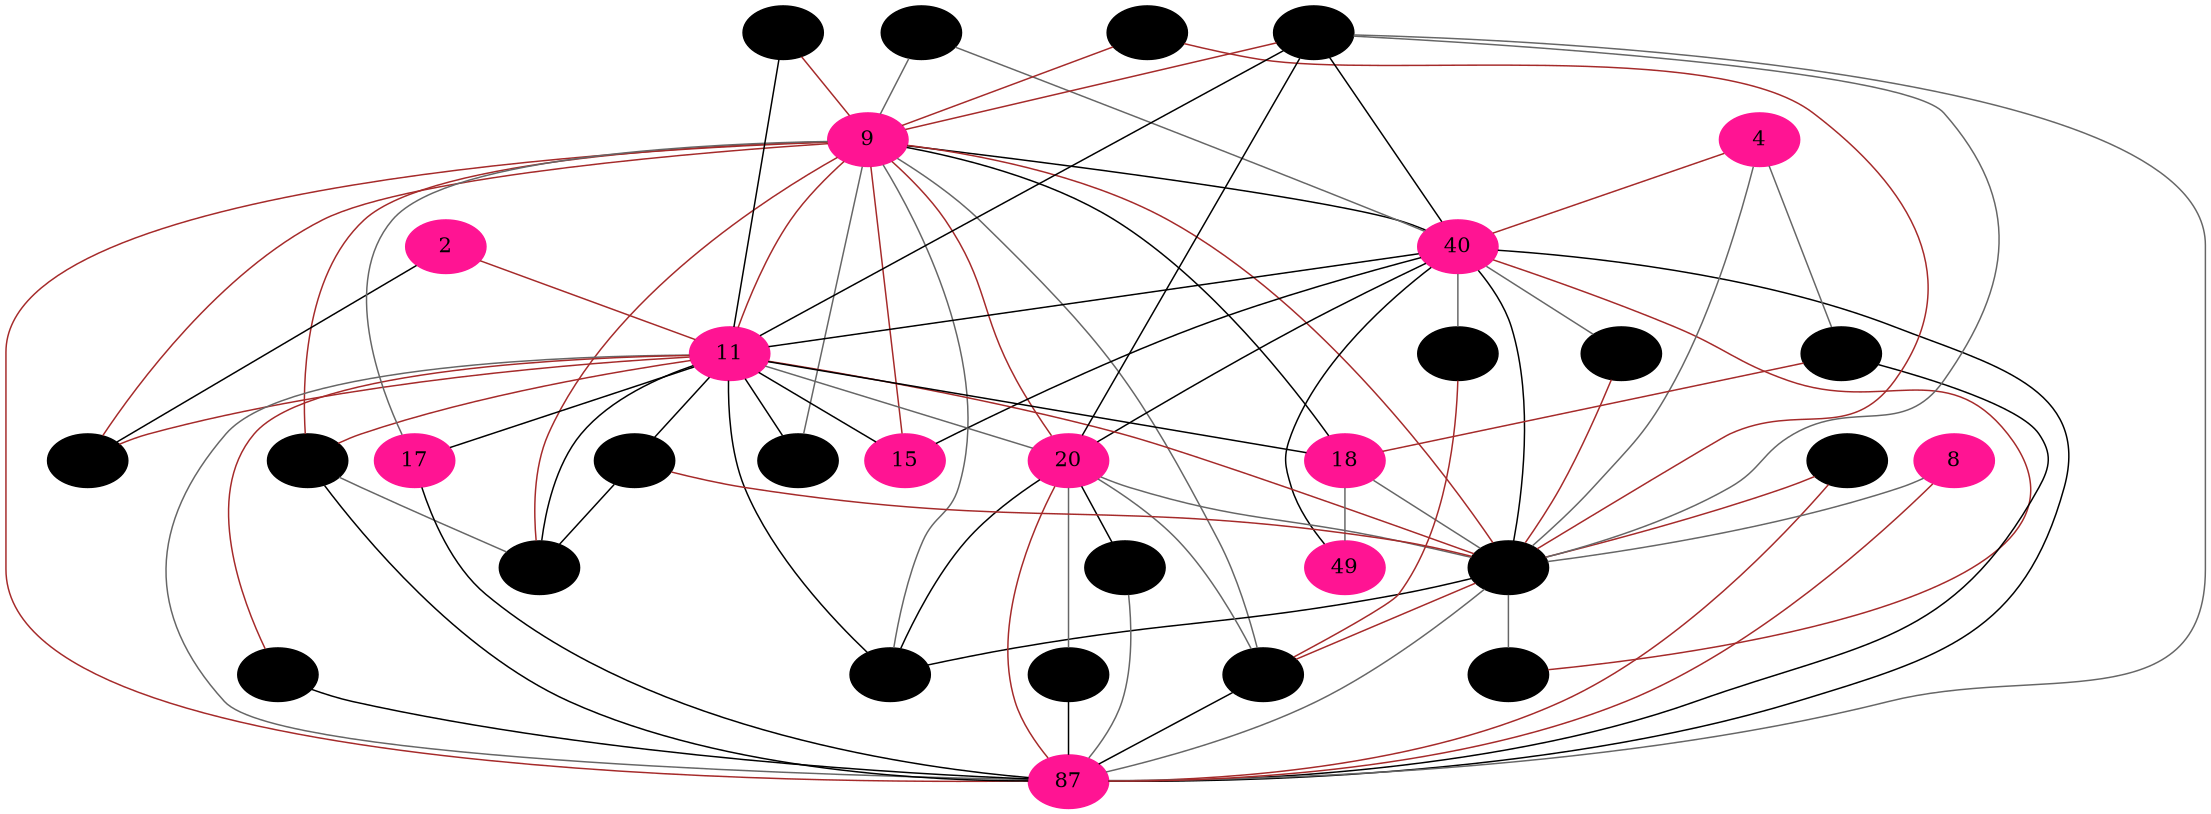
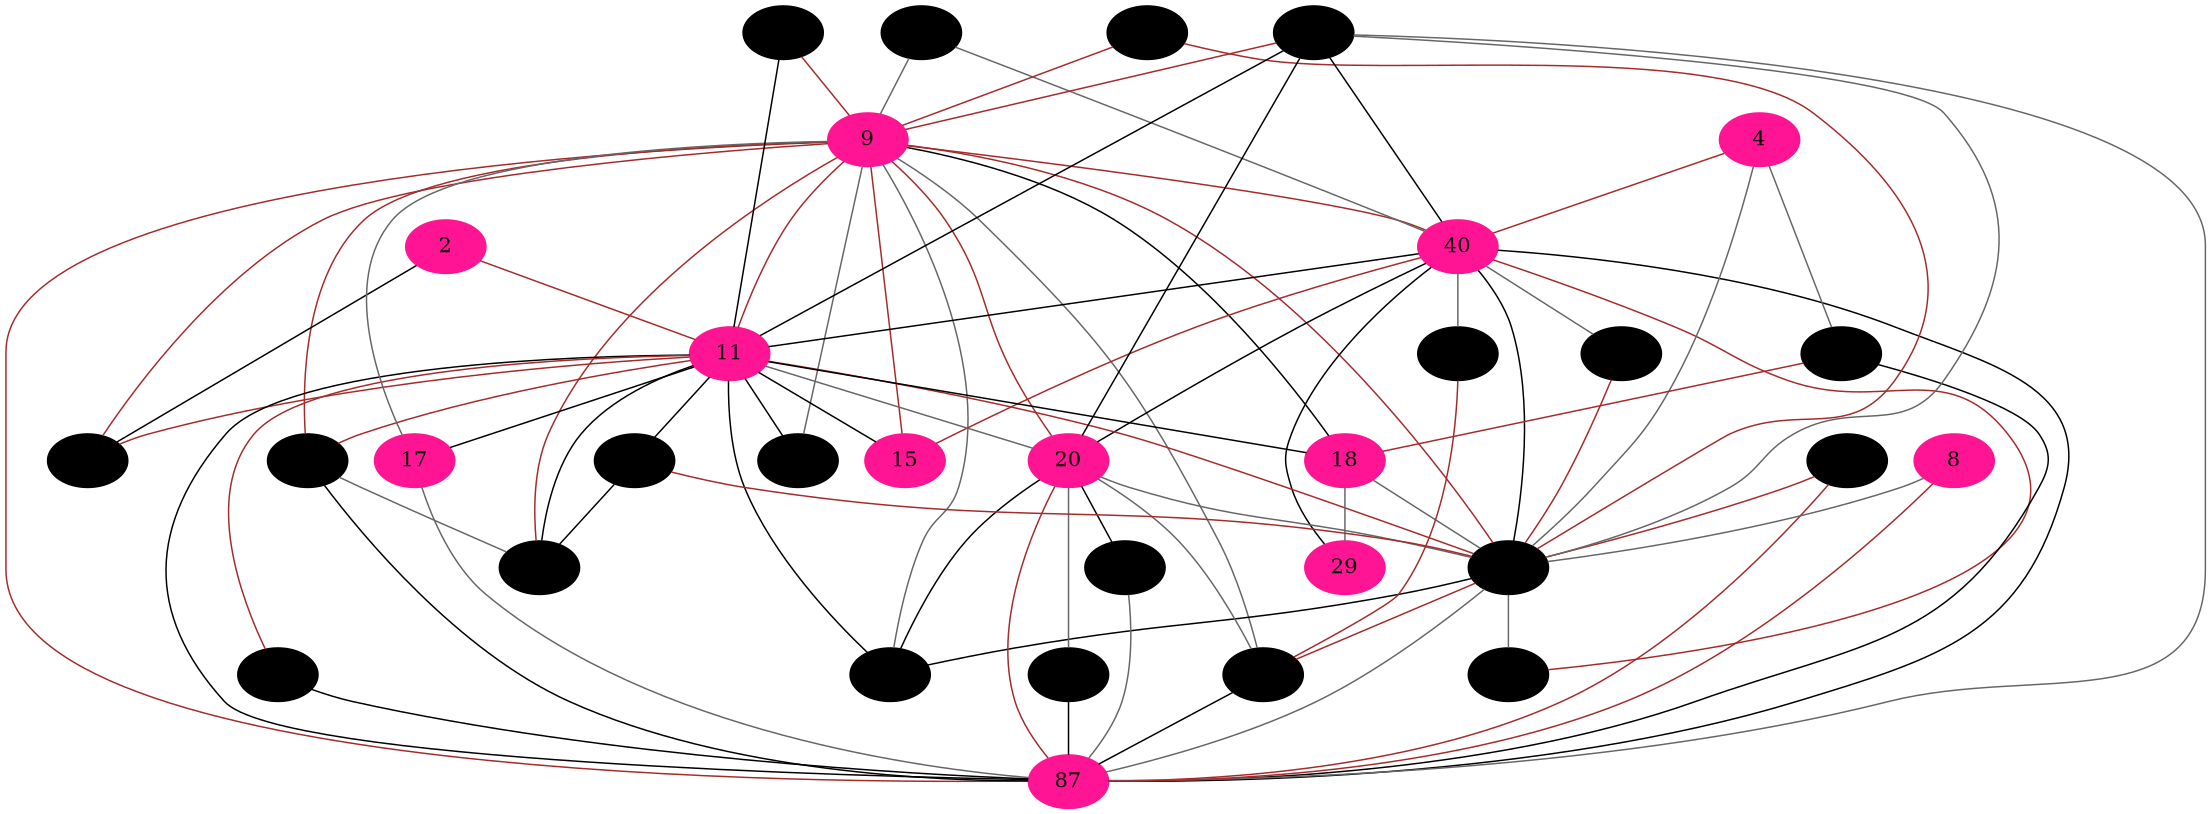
(1168, 180) -> (1168, 180)
(1173, 336) -> (1173, 336)
(1345, 568) -> (1345, 568)
(684, 703) -> (684, 703)
(241, 709) -> (241, 709)
